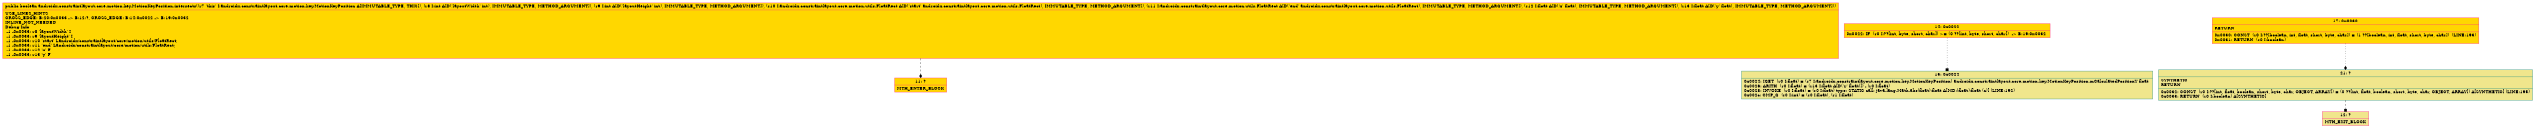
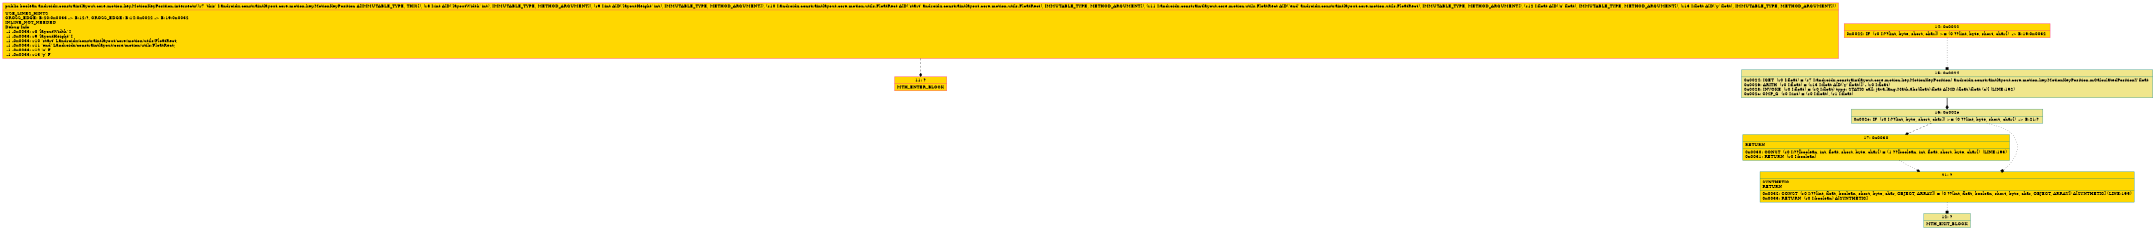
(2346, 31) -> (1876, 147)
(2346, 85) -> (1947, 187)
(2346, 104) -> (1947, 206)
none -> (1947, 116)
(2346, 119) -> (1947, 221)
